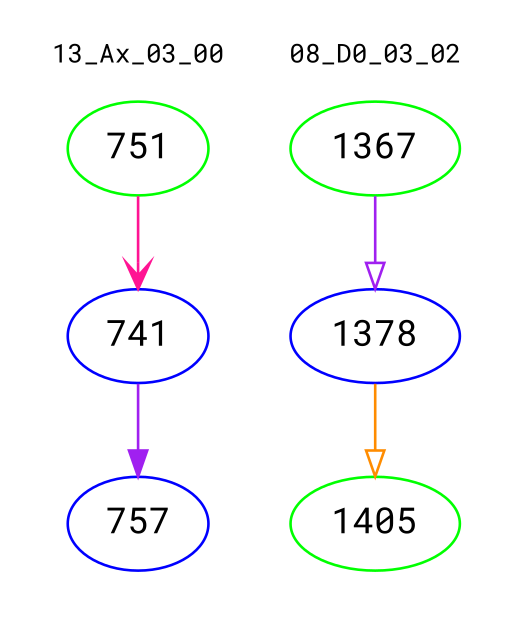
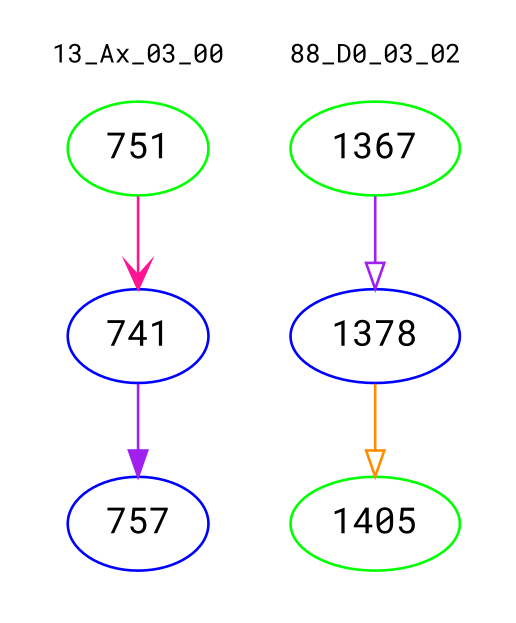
(377, 56) -> (377, 56)
